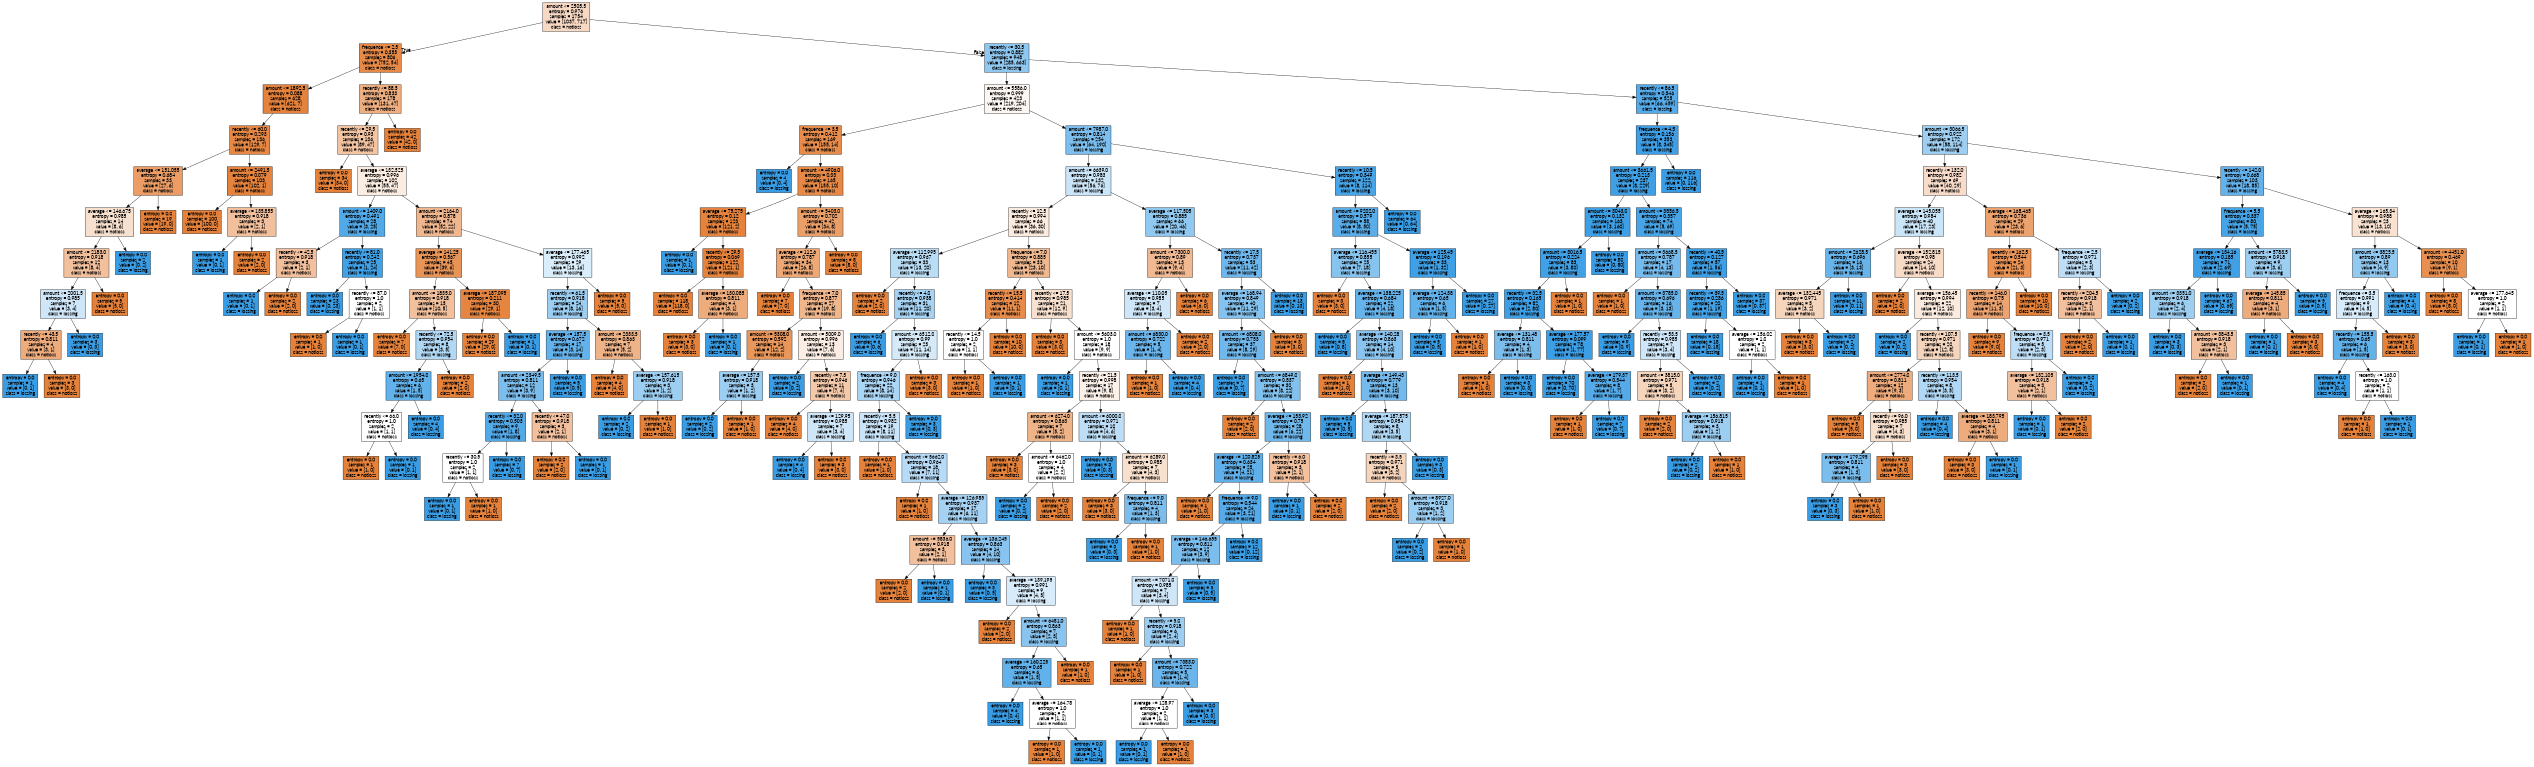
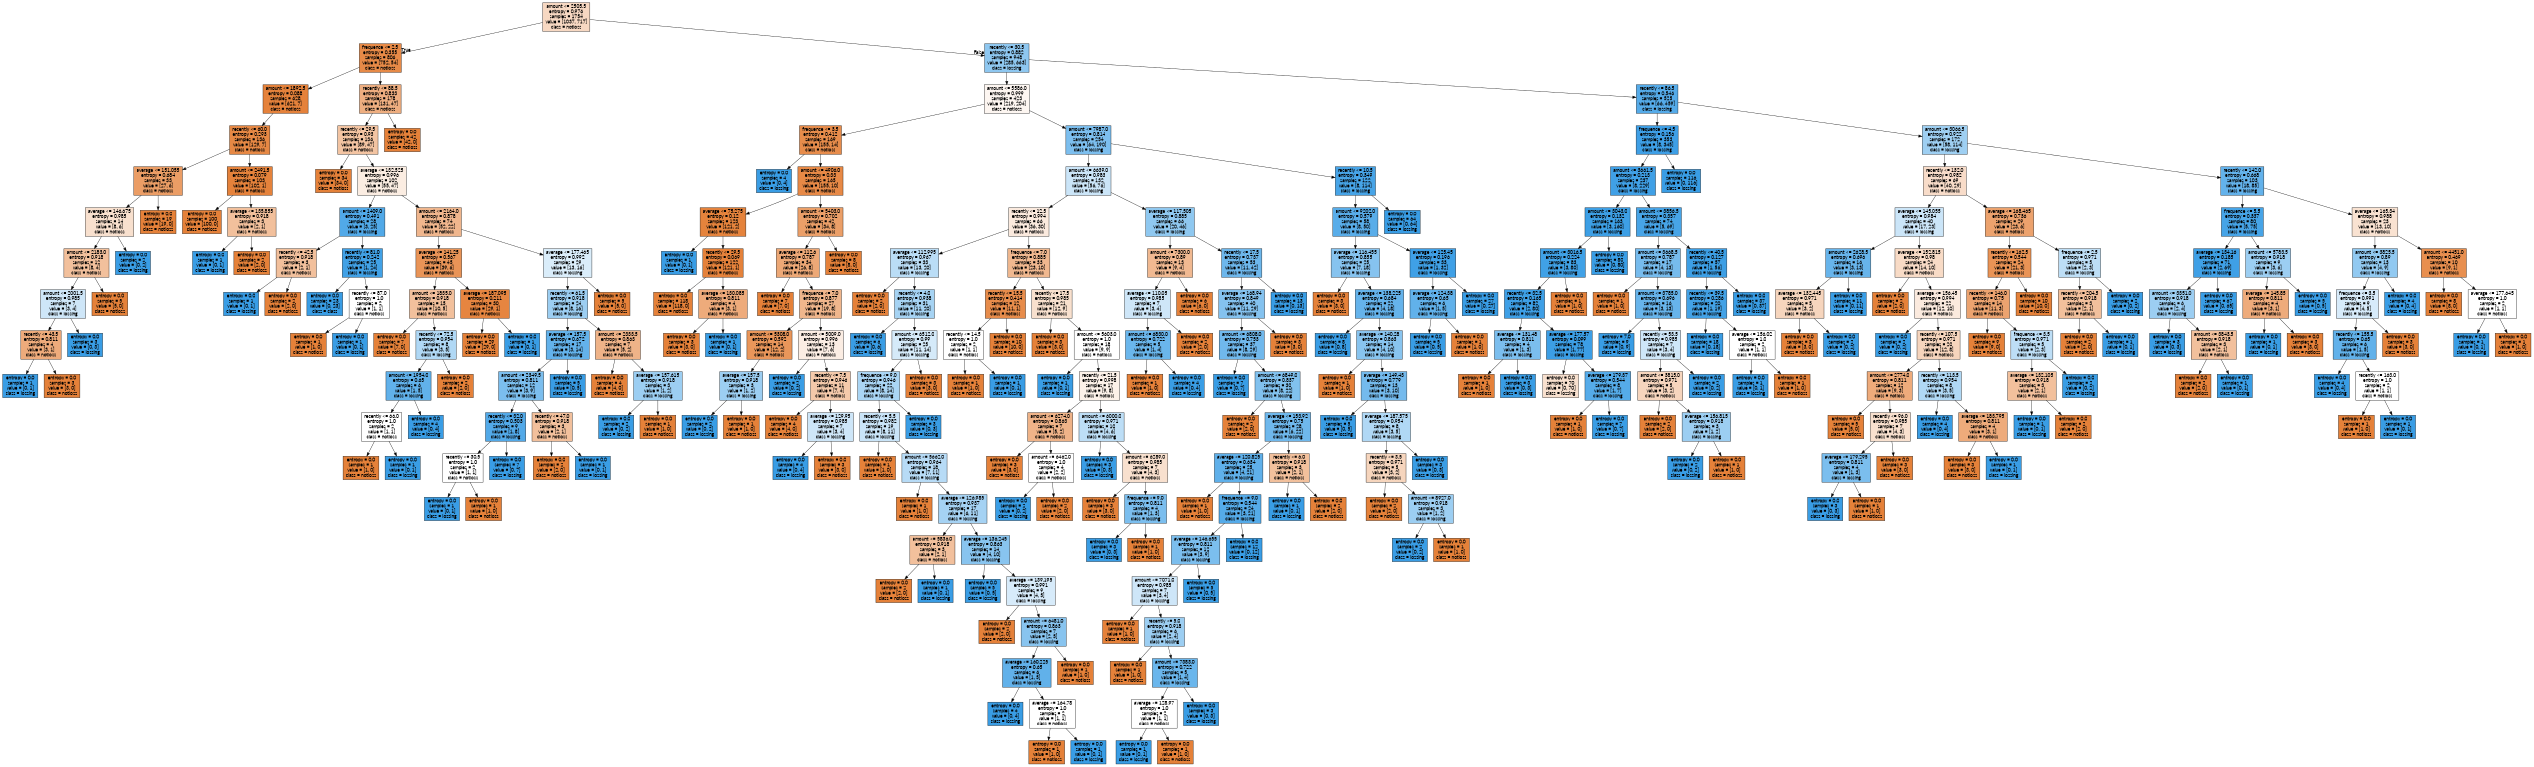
(325, 304) -> (325, 304)
(1616, 345) -> (1616, 345)
(1561, 386) -> (1561, 386)
